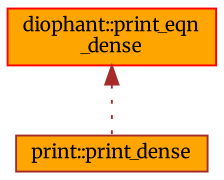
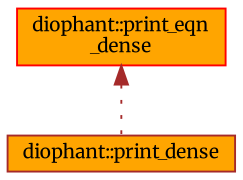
(112, 154) -> (121, 154)
